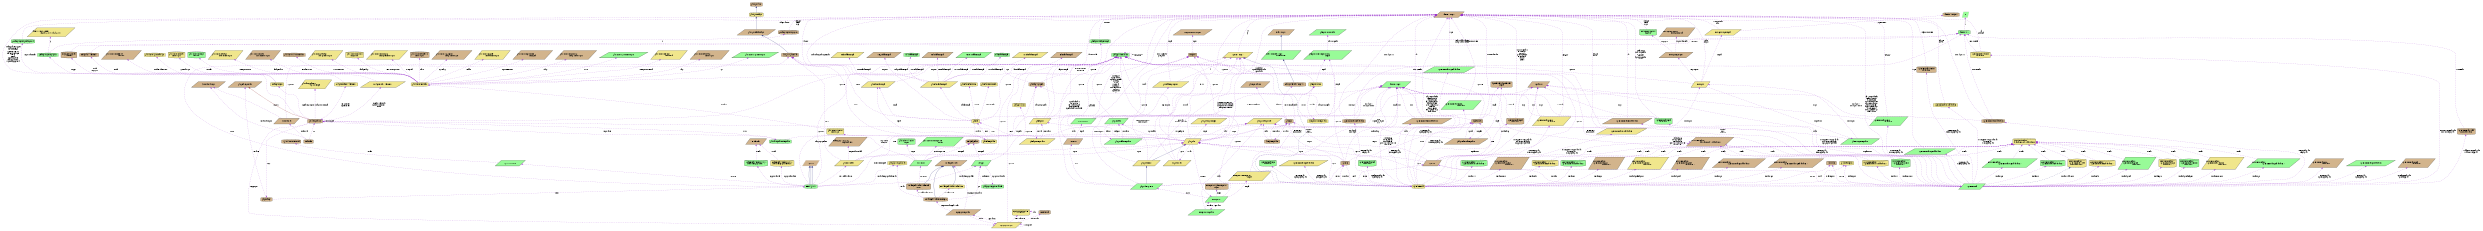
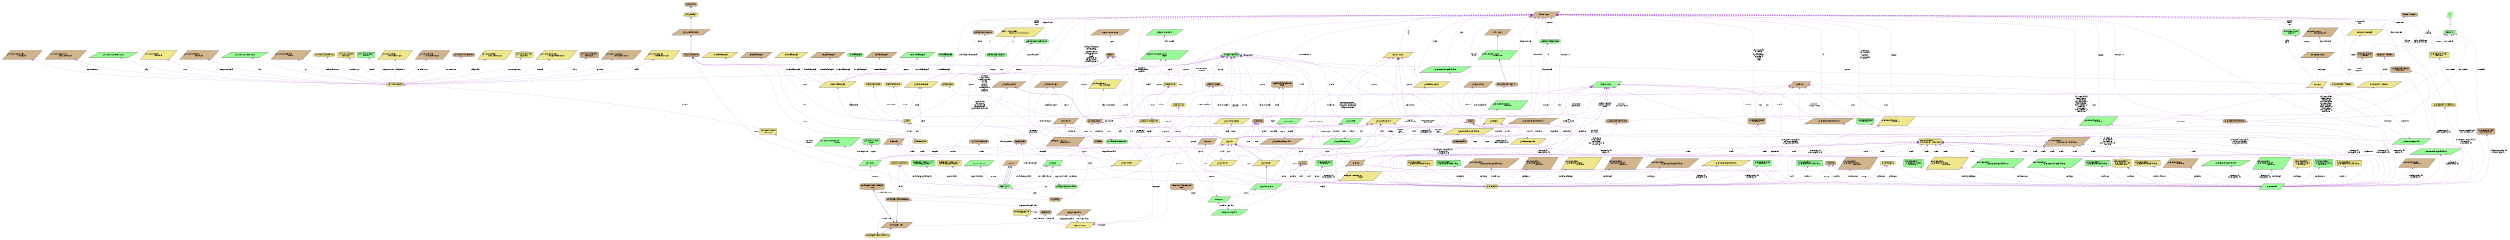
(1171, 22) -> none
(967, 187) -> (988, 224)
